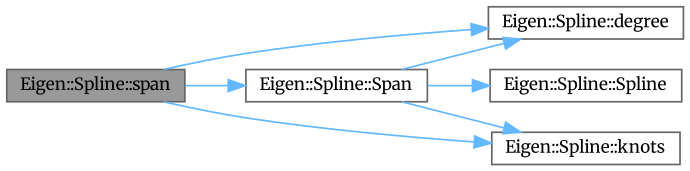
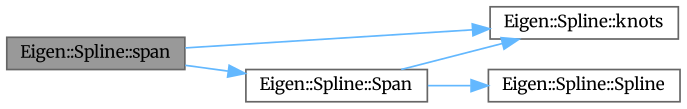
(586, 23) -> none
